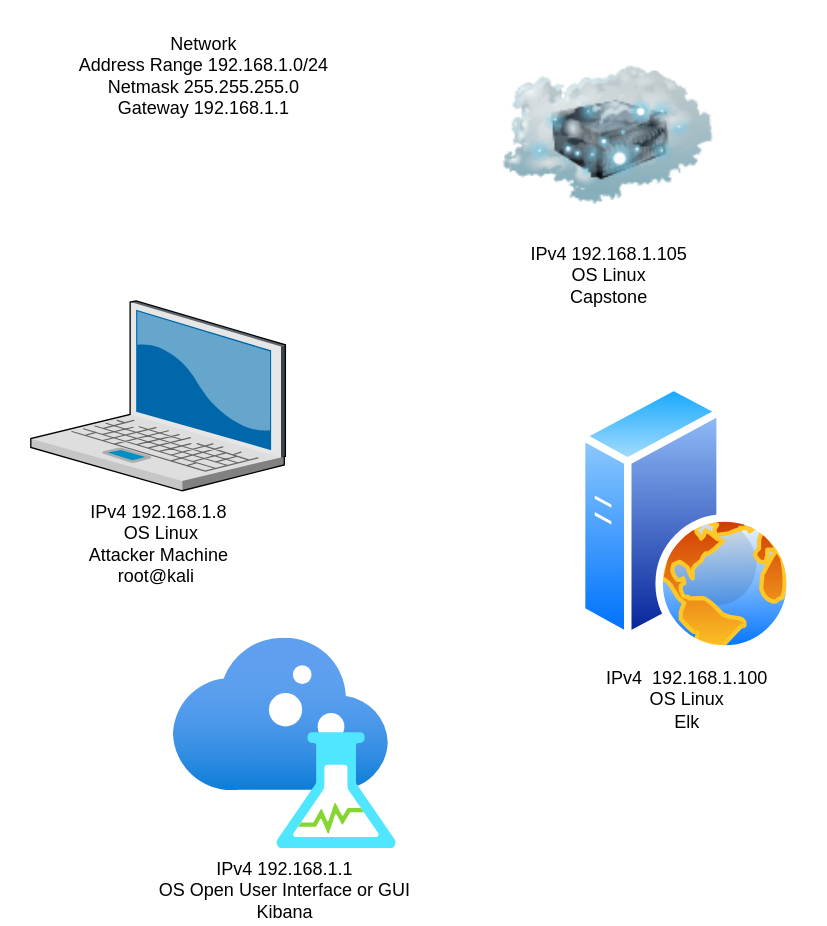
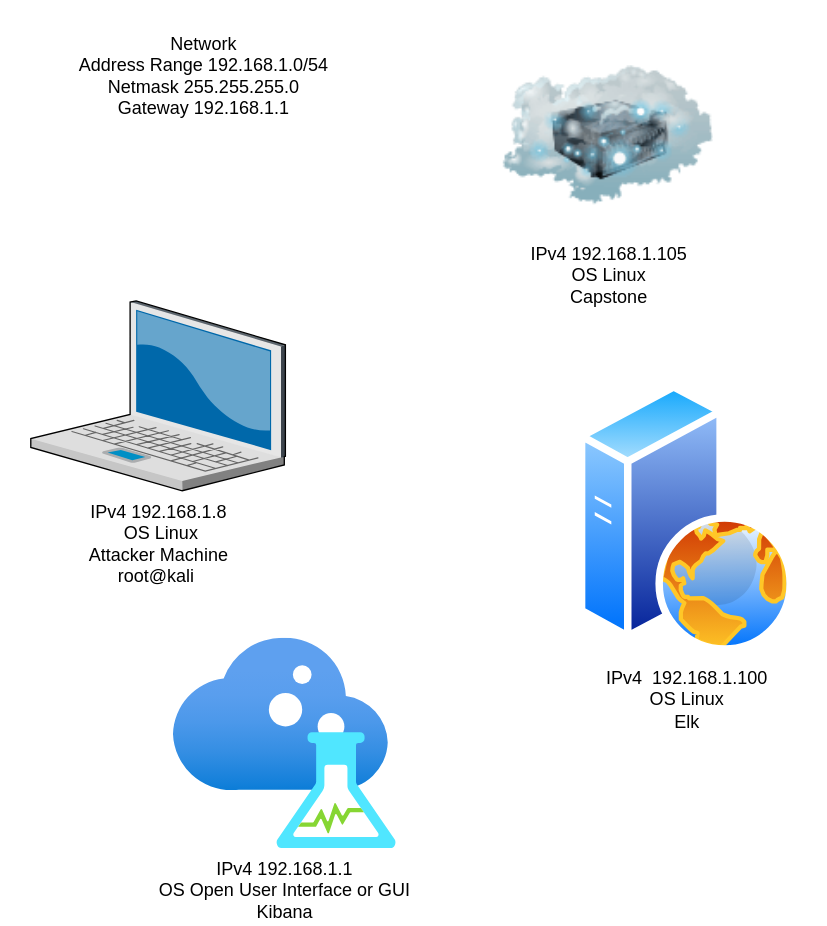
(204, 76) -> (204, 76)
